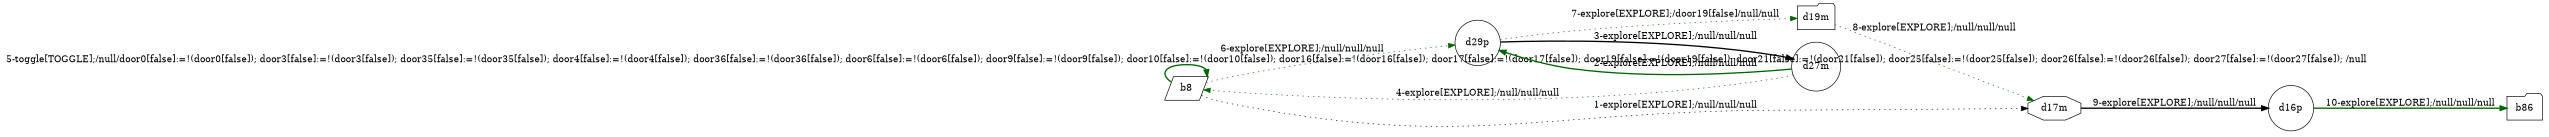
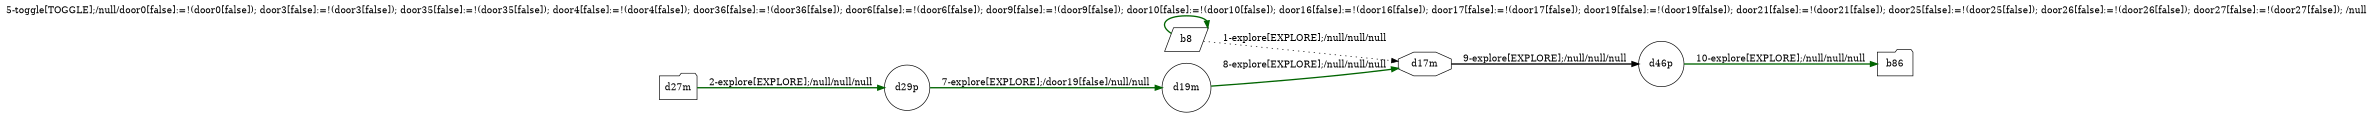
(1816, 18) -> (1187, 88)
(1645, 25) -> (1043, 88)
(1644, 43) -> none
(1327, 61) -> none
(1931, 62) -> (1301, 79)
(1816, 67) -> (678, 88)
(1502, 99) -> none
(2291, 108) -> (1661, 64)
